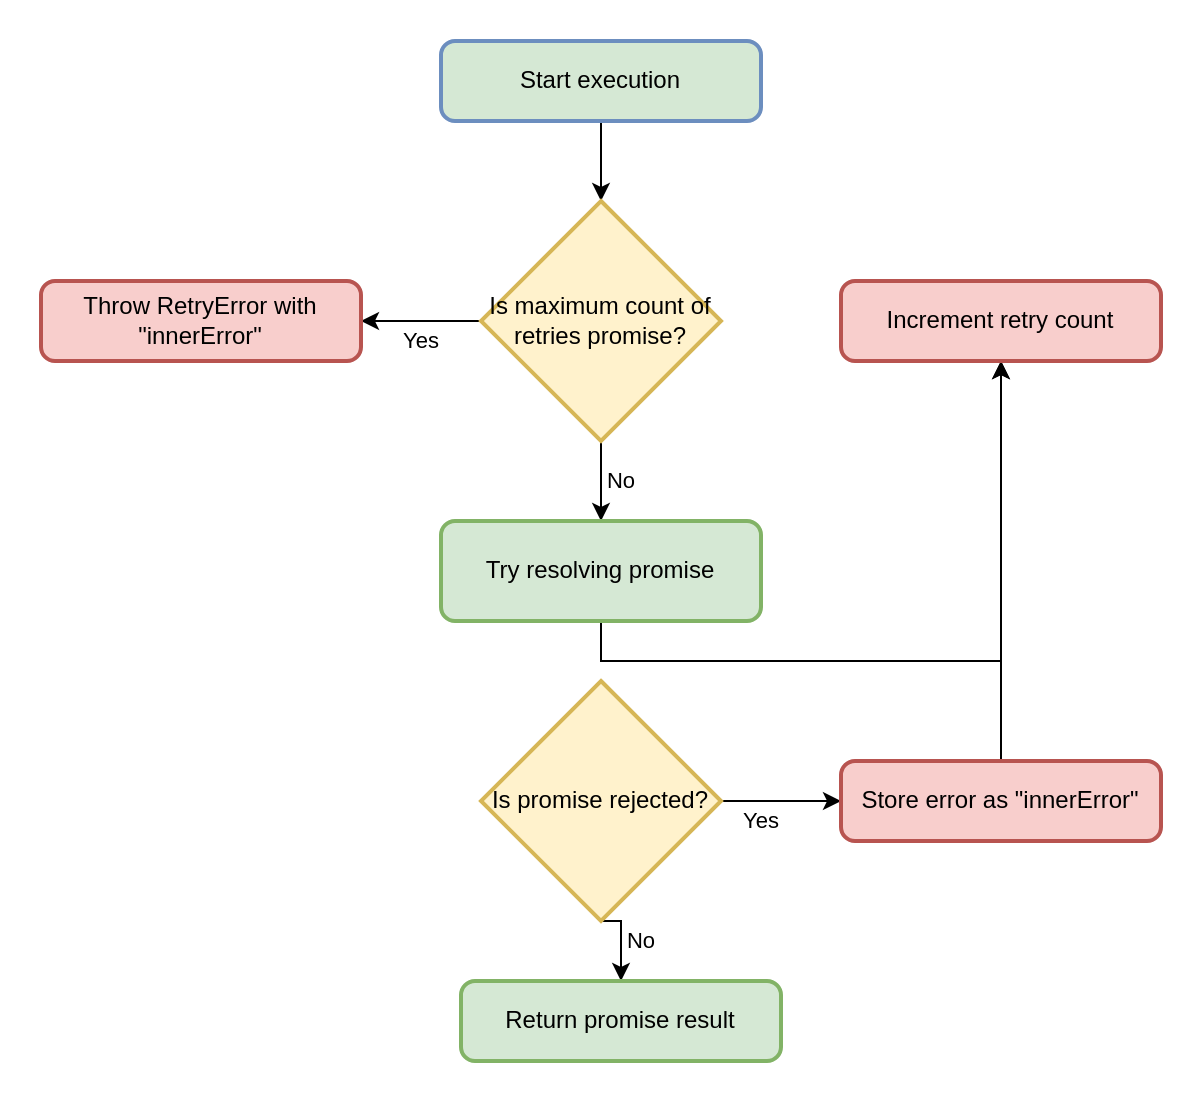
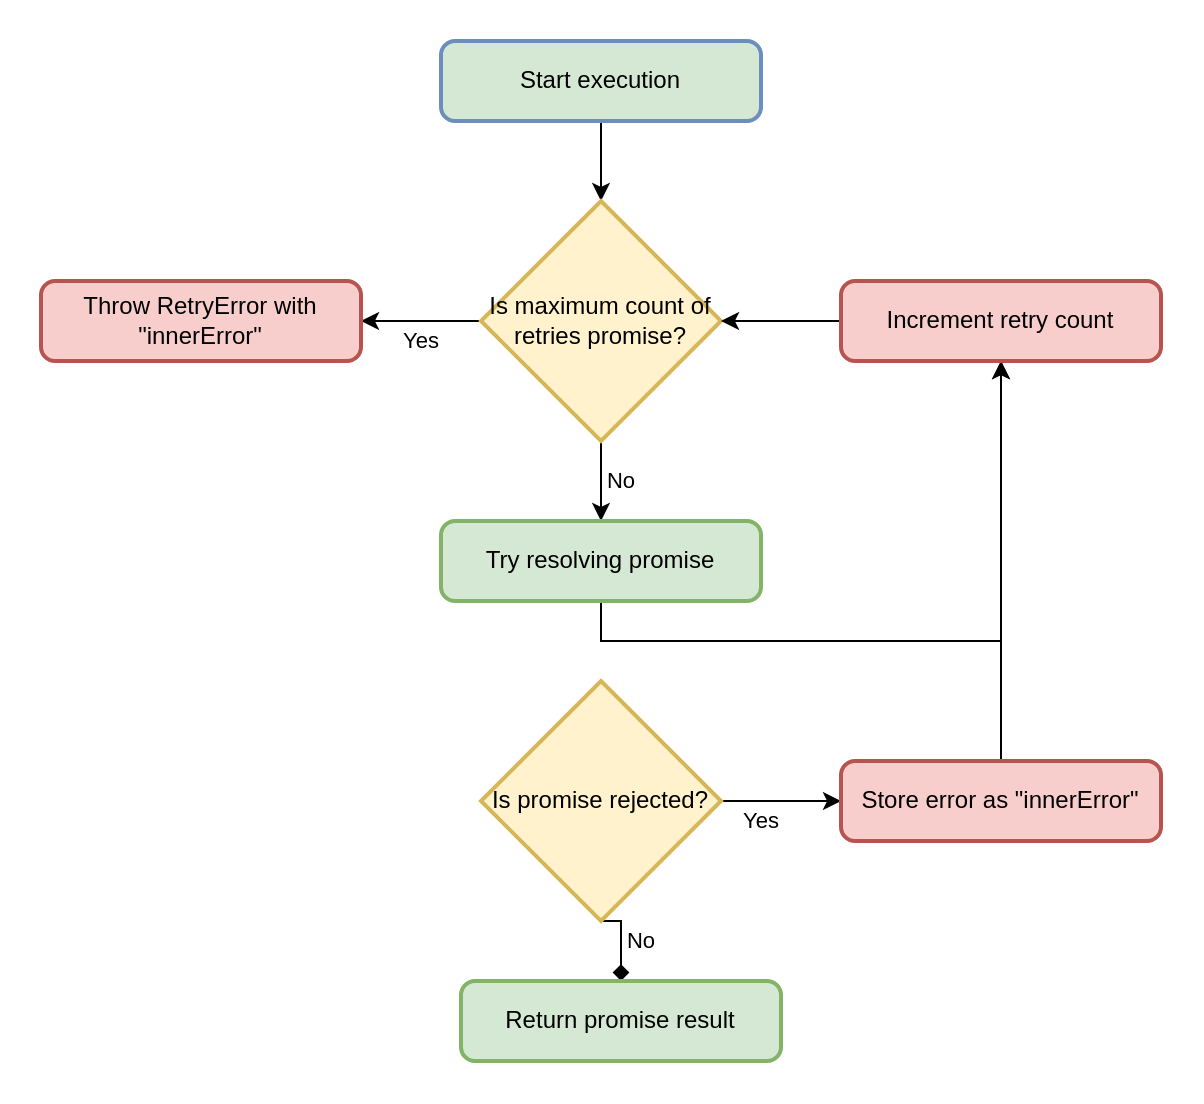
none -> (787, 321)
(601, 571) -> (601, 561)
(621, 966) -> (621, 965)
